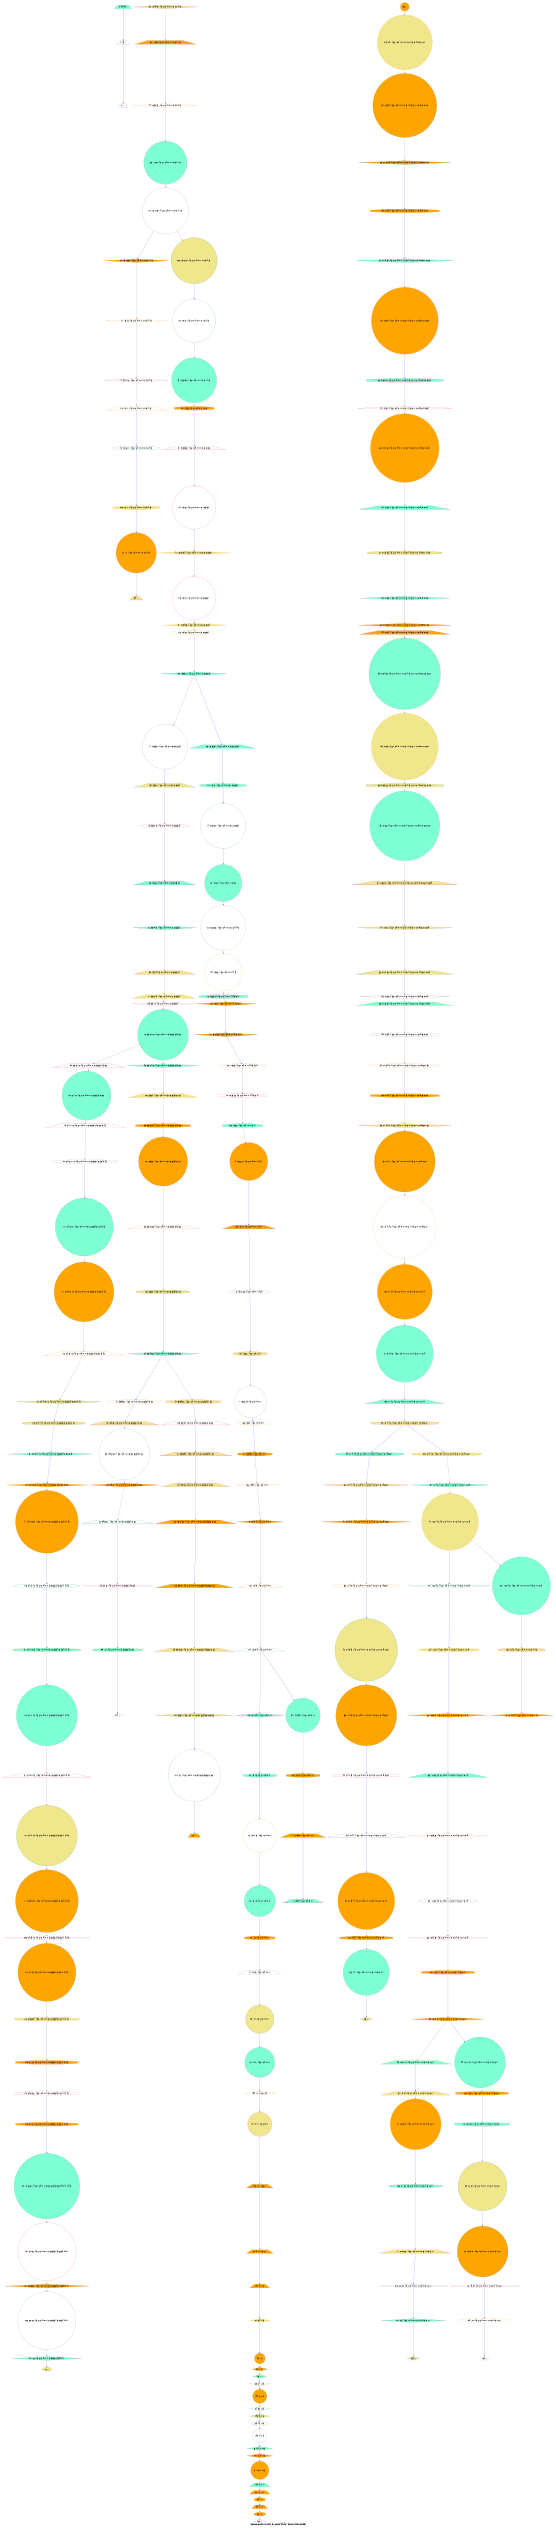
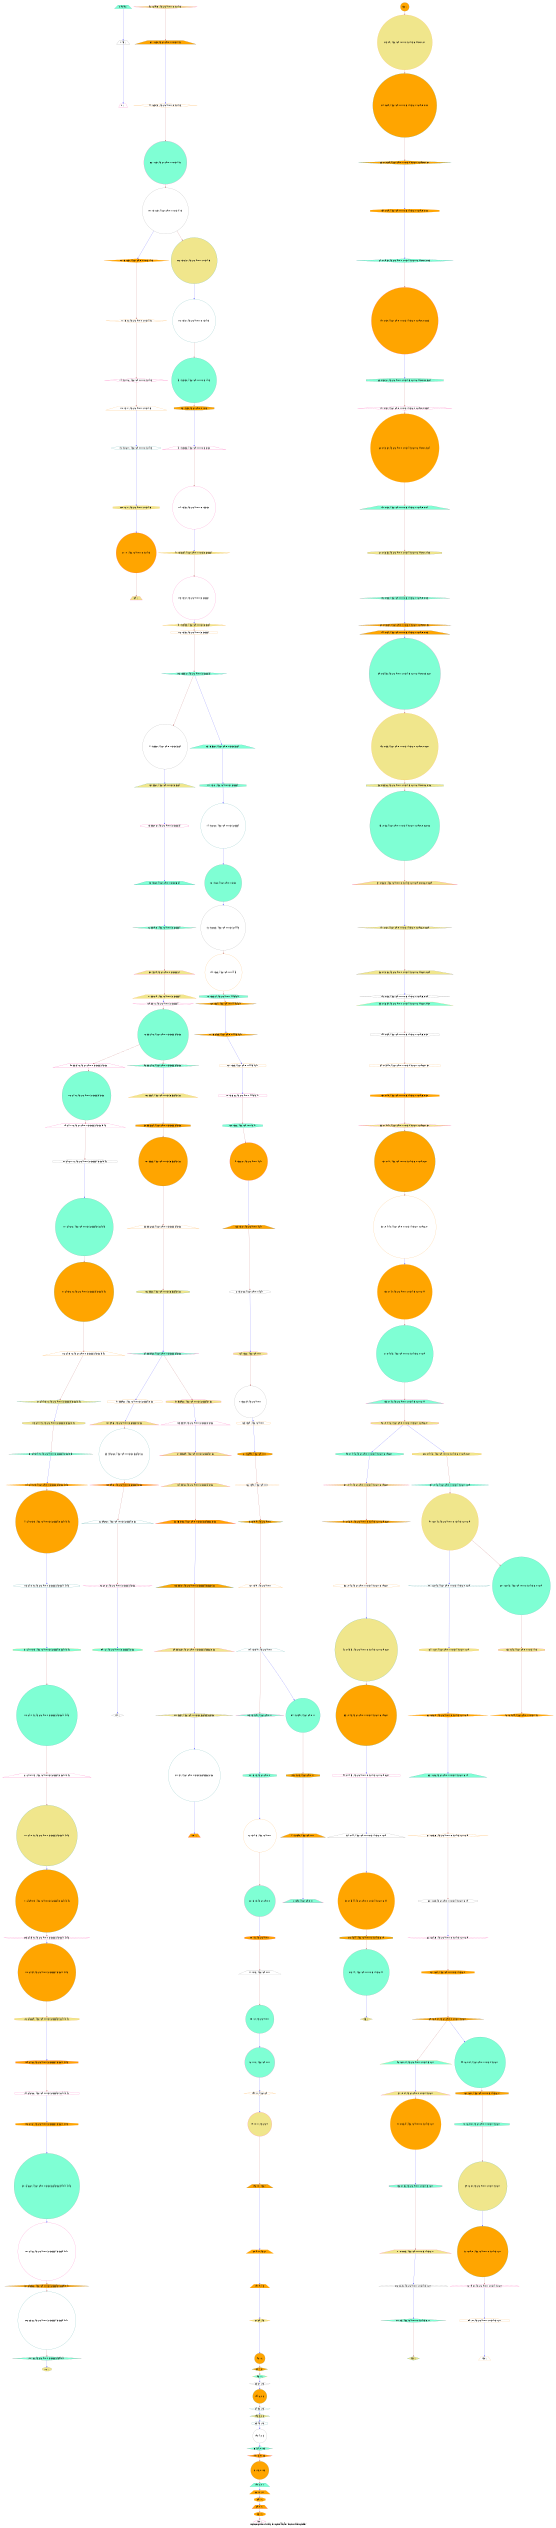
(260, 2019) -> (260, 2019)
